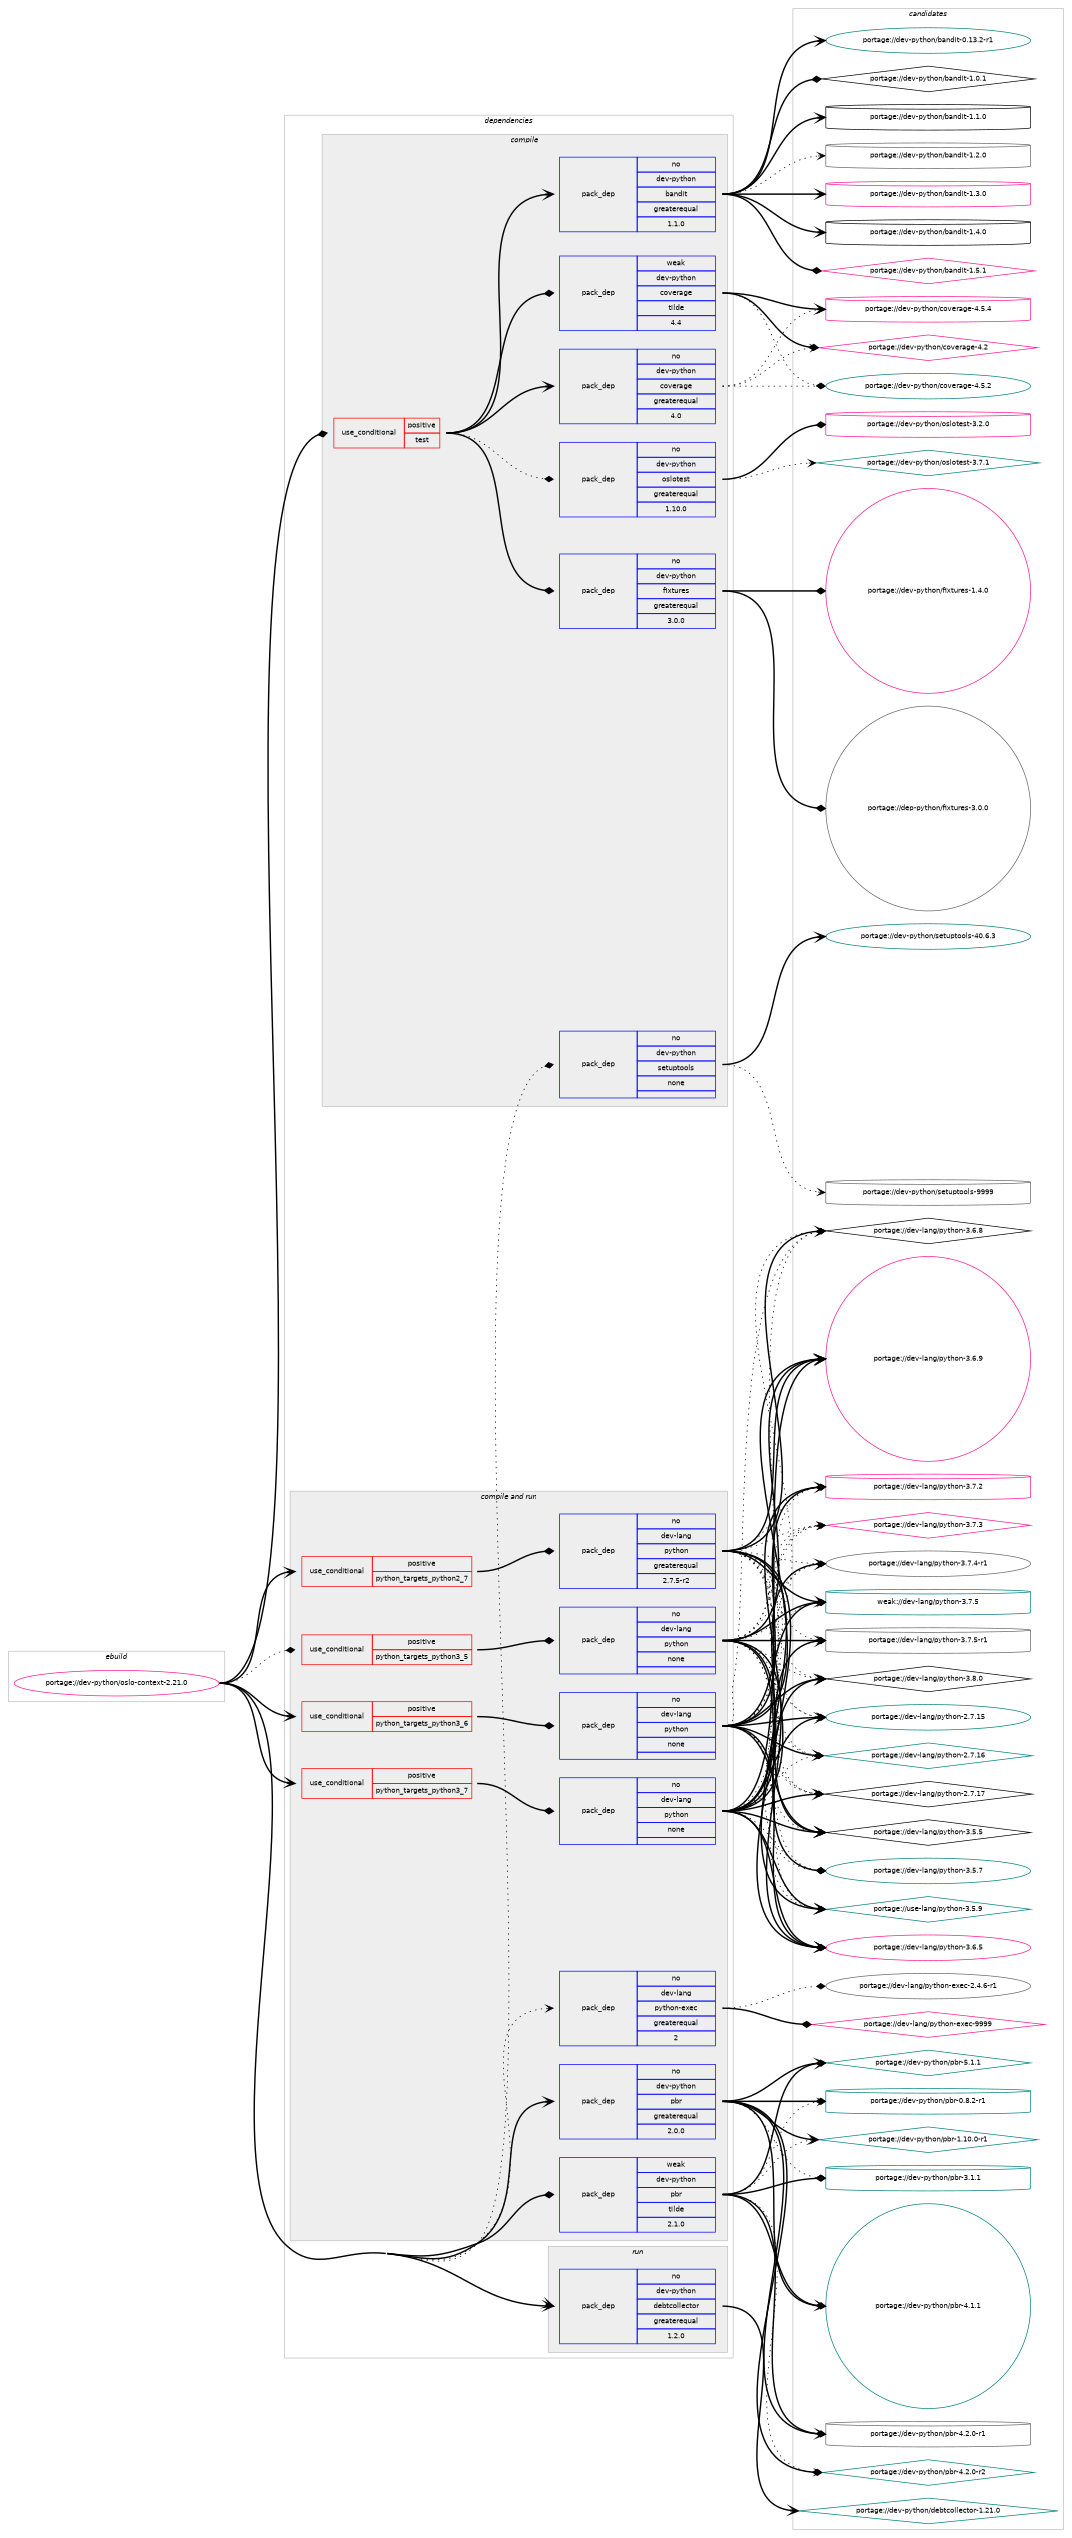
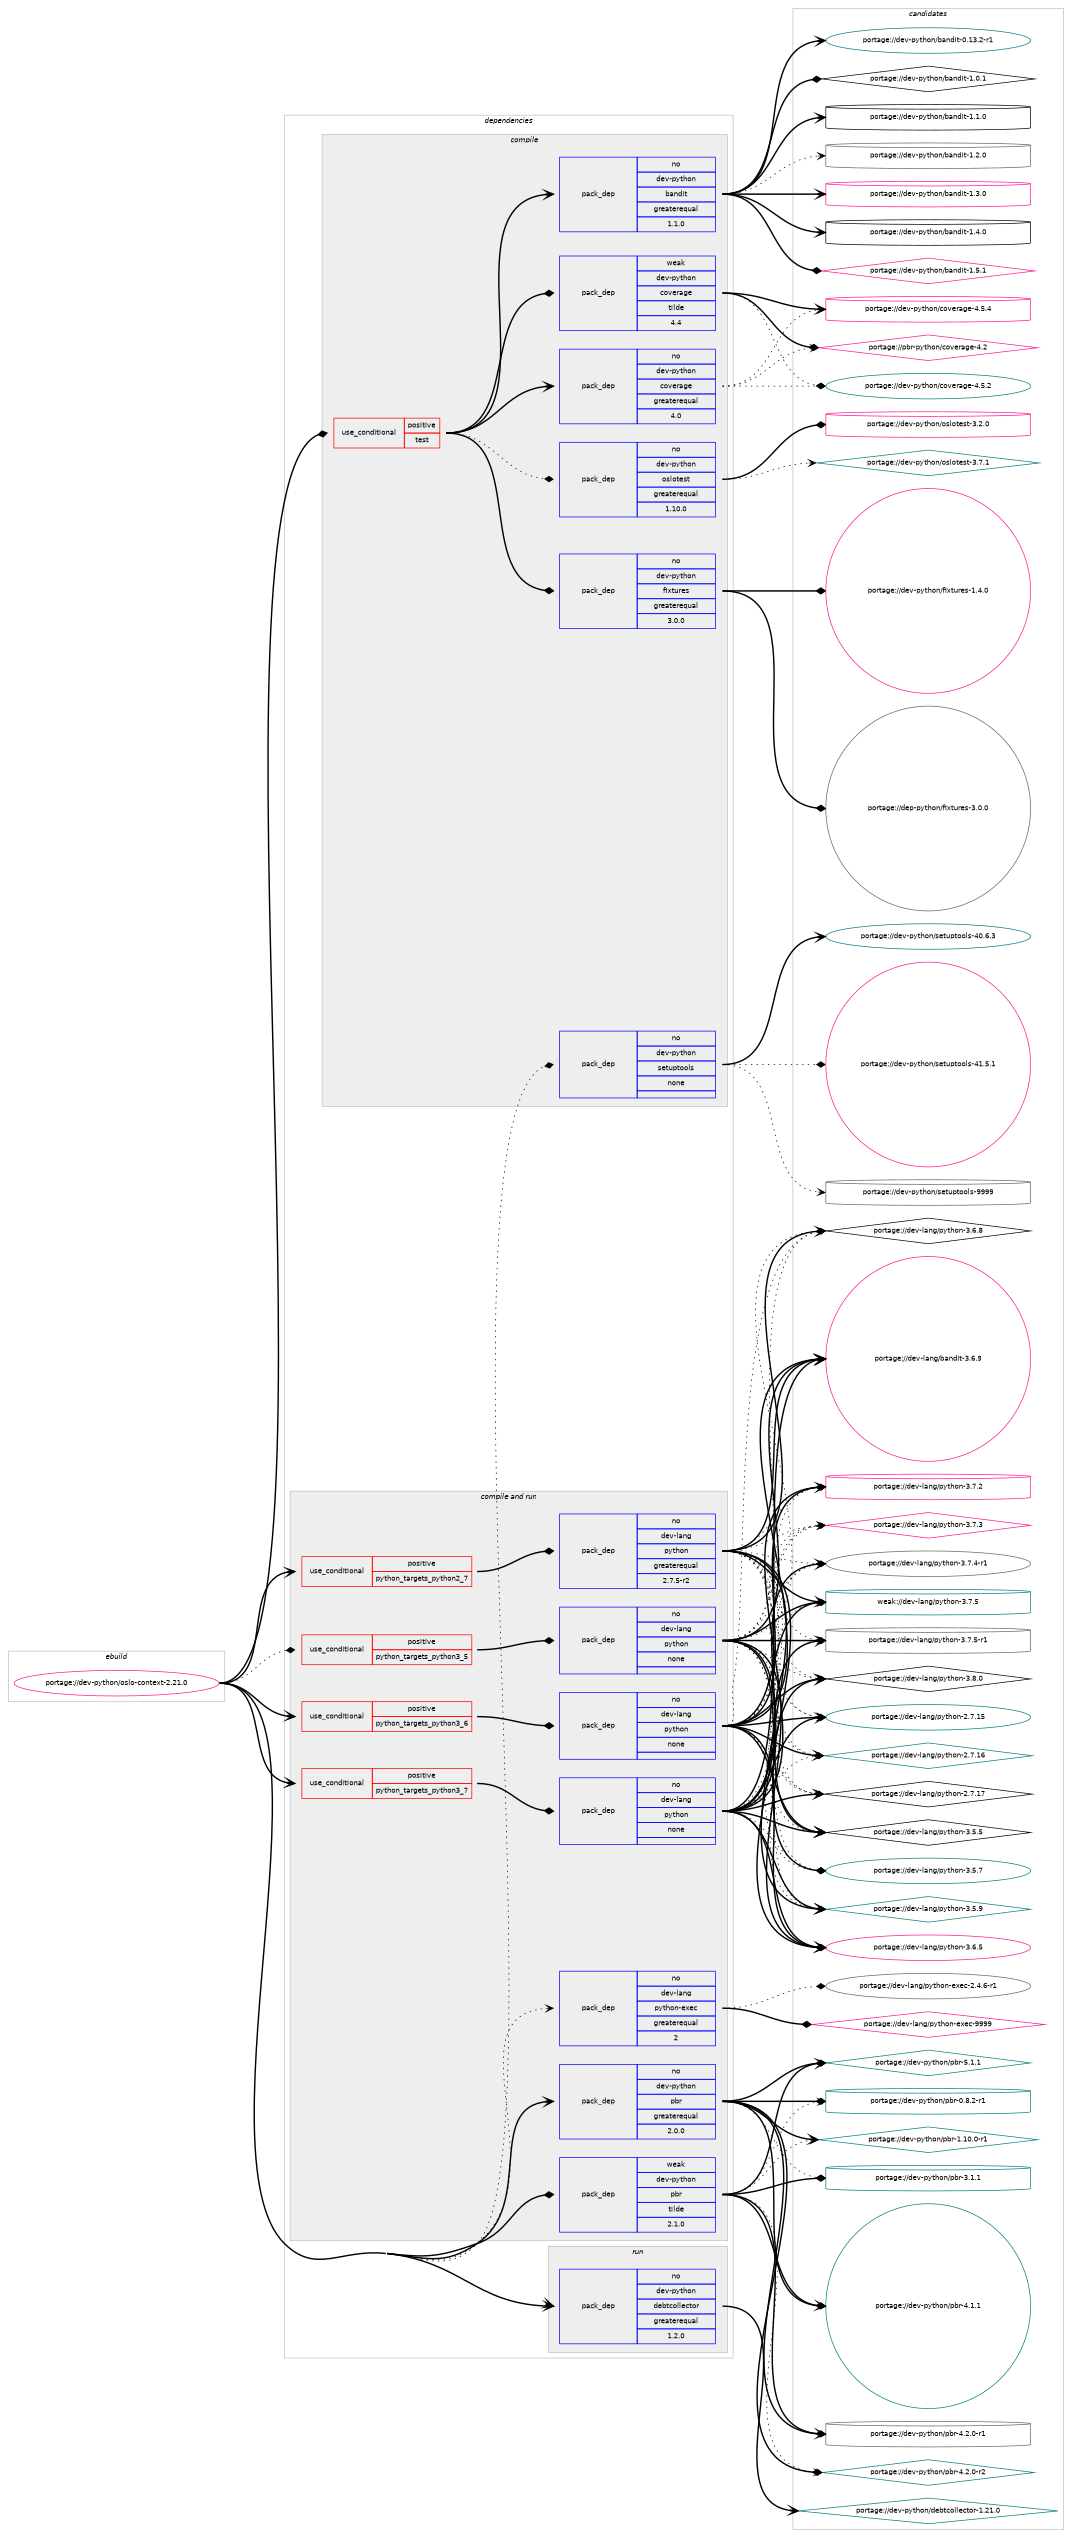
(928, 348) -> (928, 348)
none -> (928, 1065)
(928, 1359) -> (928, 1359)
(928, 1909) -> (928, 1909)
